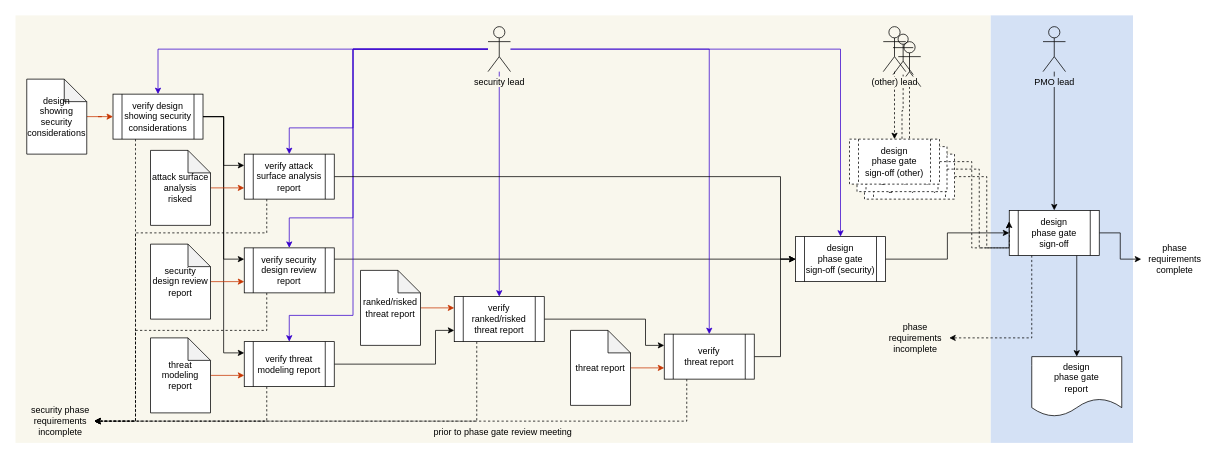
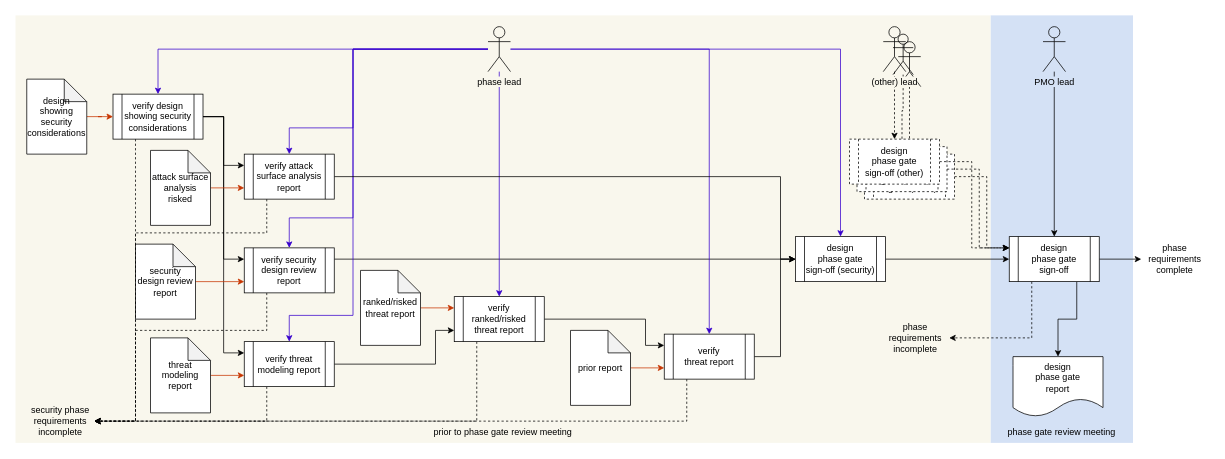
(500, 82) -> (500, 82)
(1054, 233) -> (1054, 259)
(180, 282) -> (165, 282)
(600, 368) -> (600, 368)
(1077, 387) -> (1058, 387)
none -> (1062, 432)
